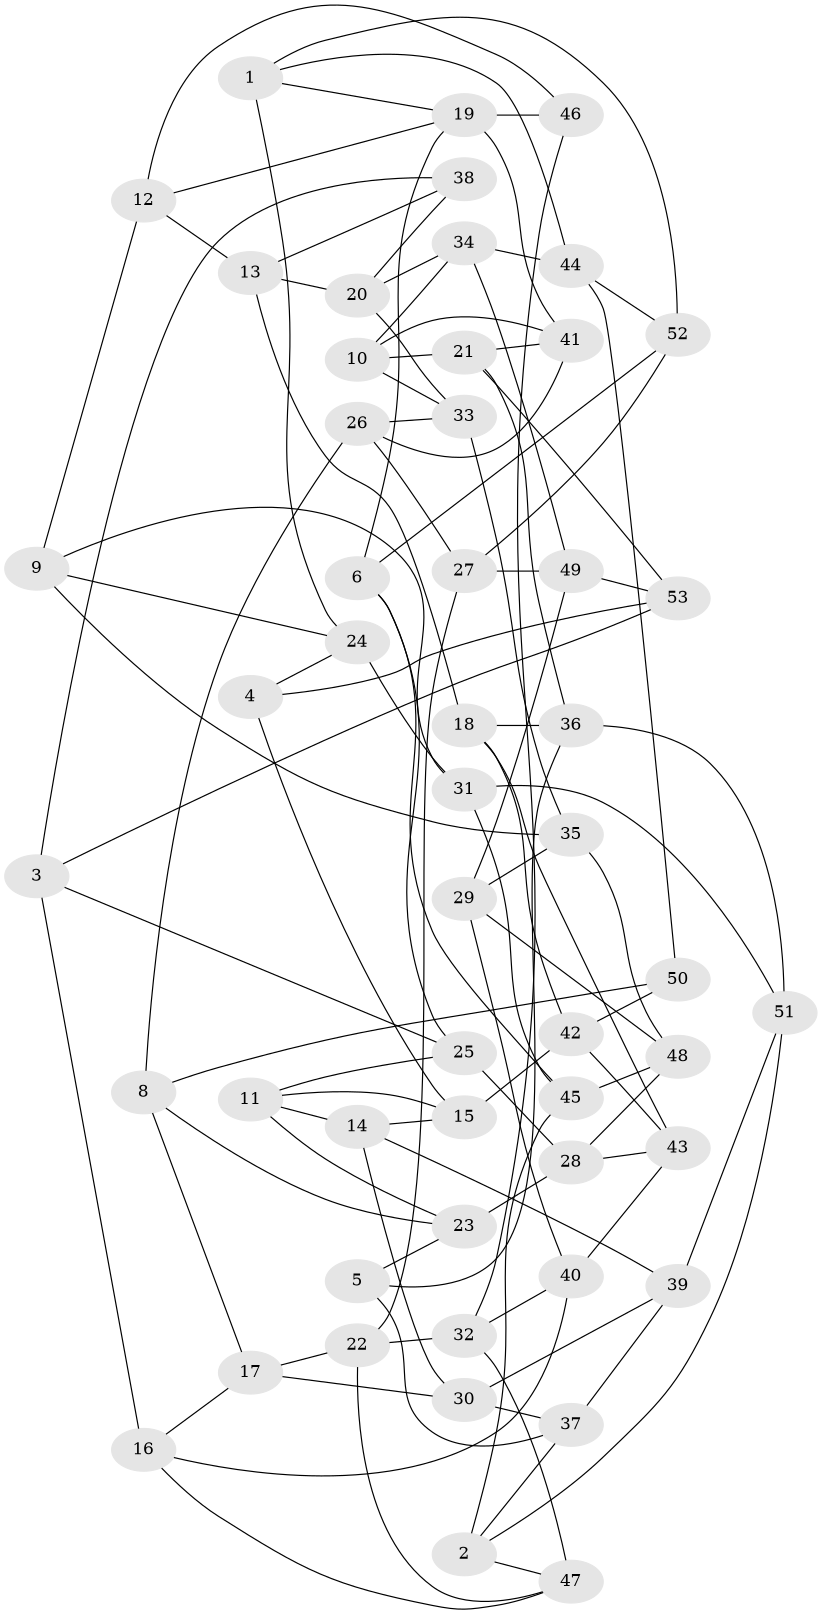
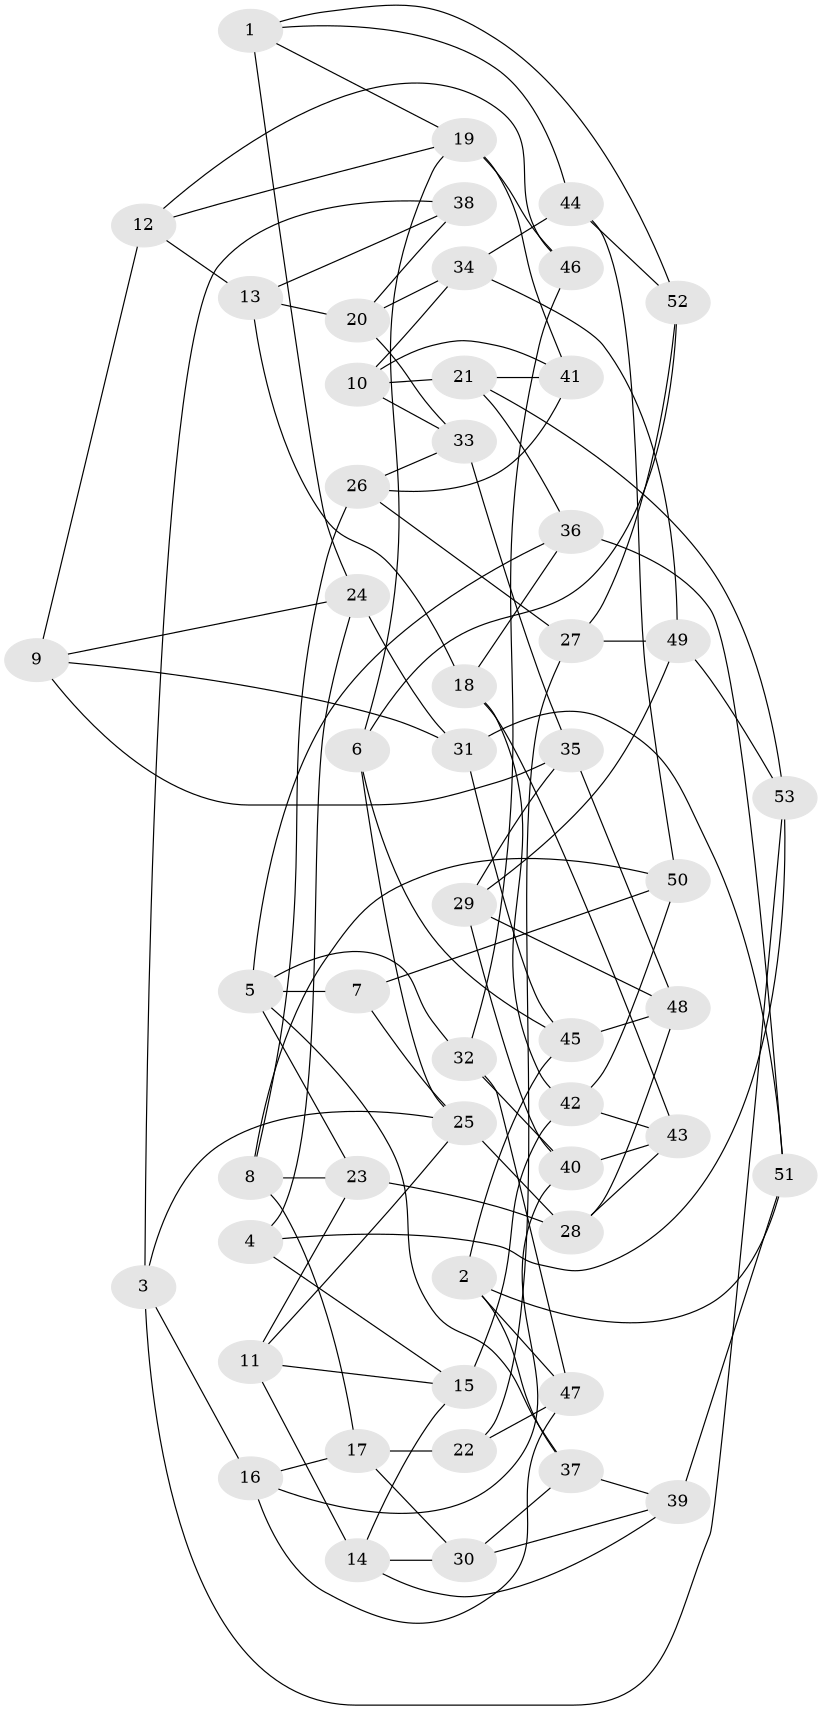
none -> (357, 991)
(411, 1341) -> (381, 956)
